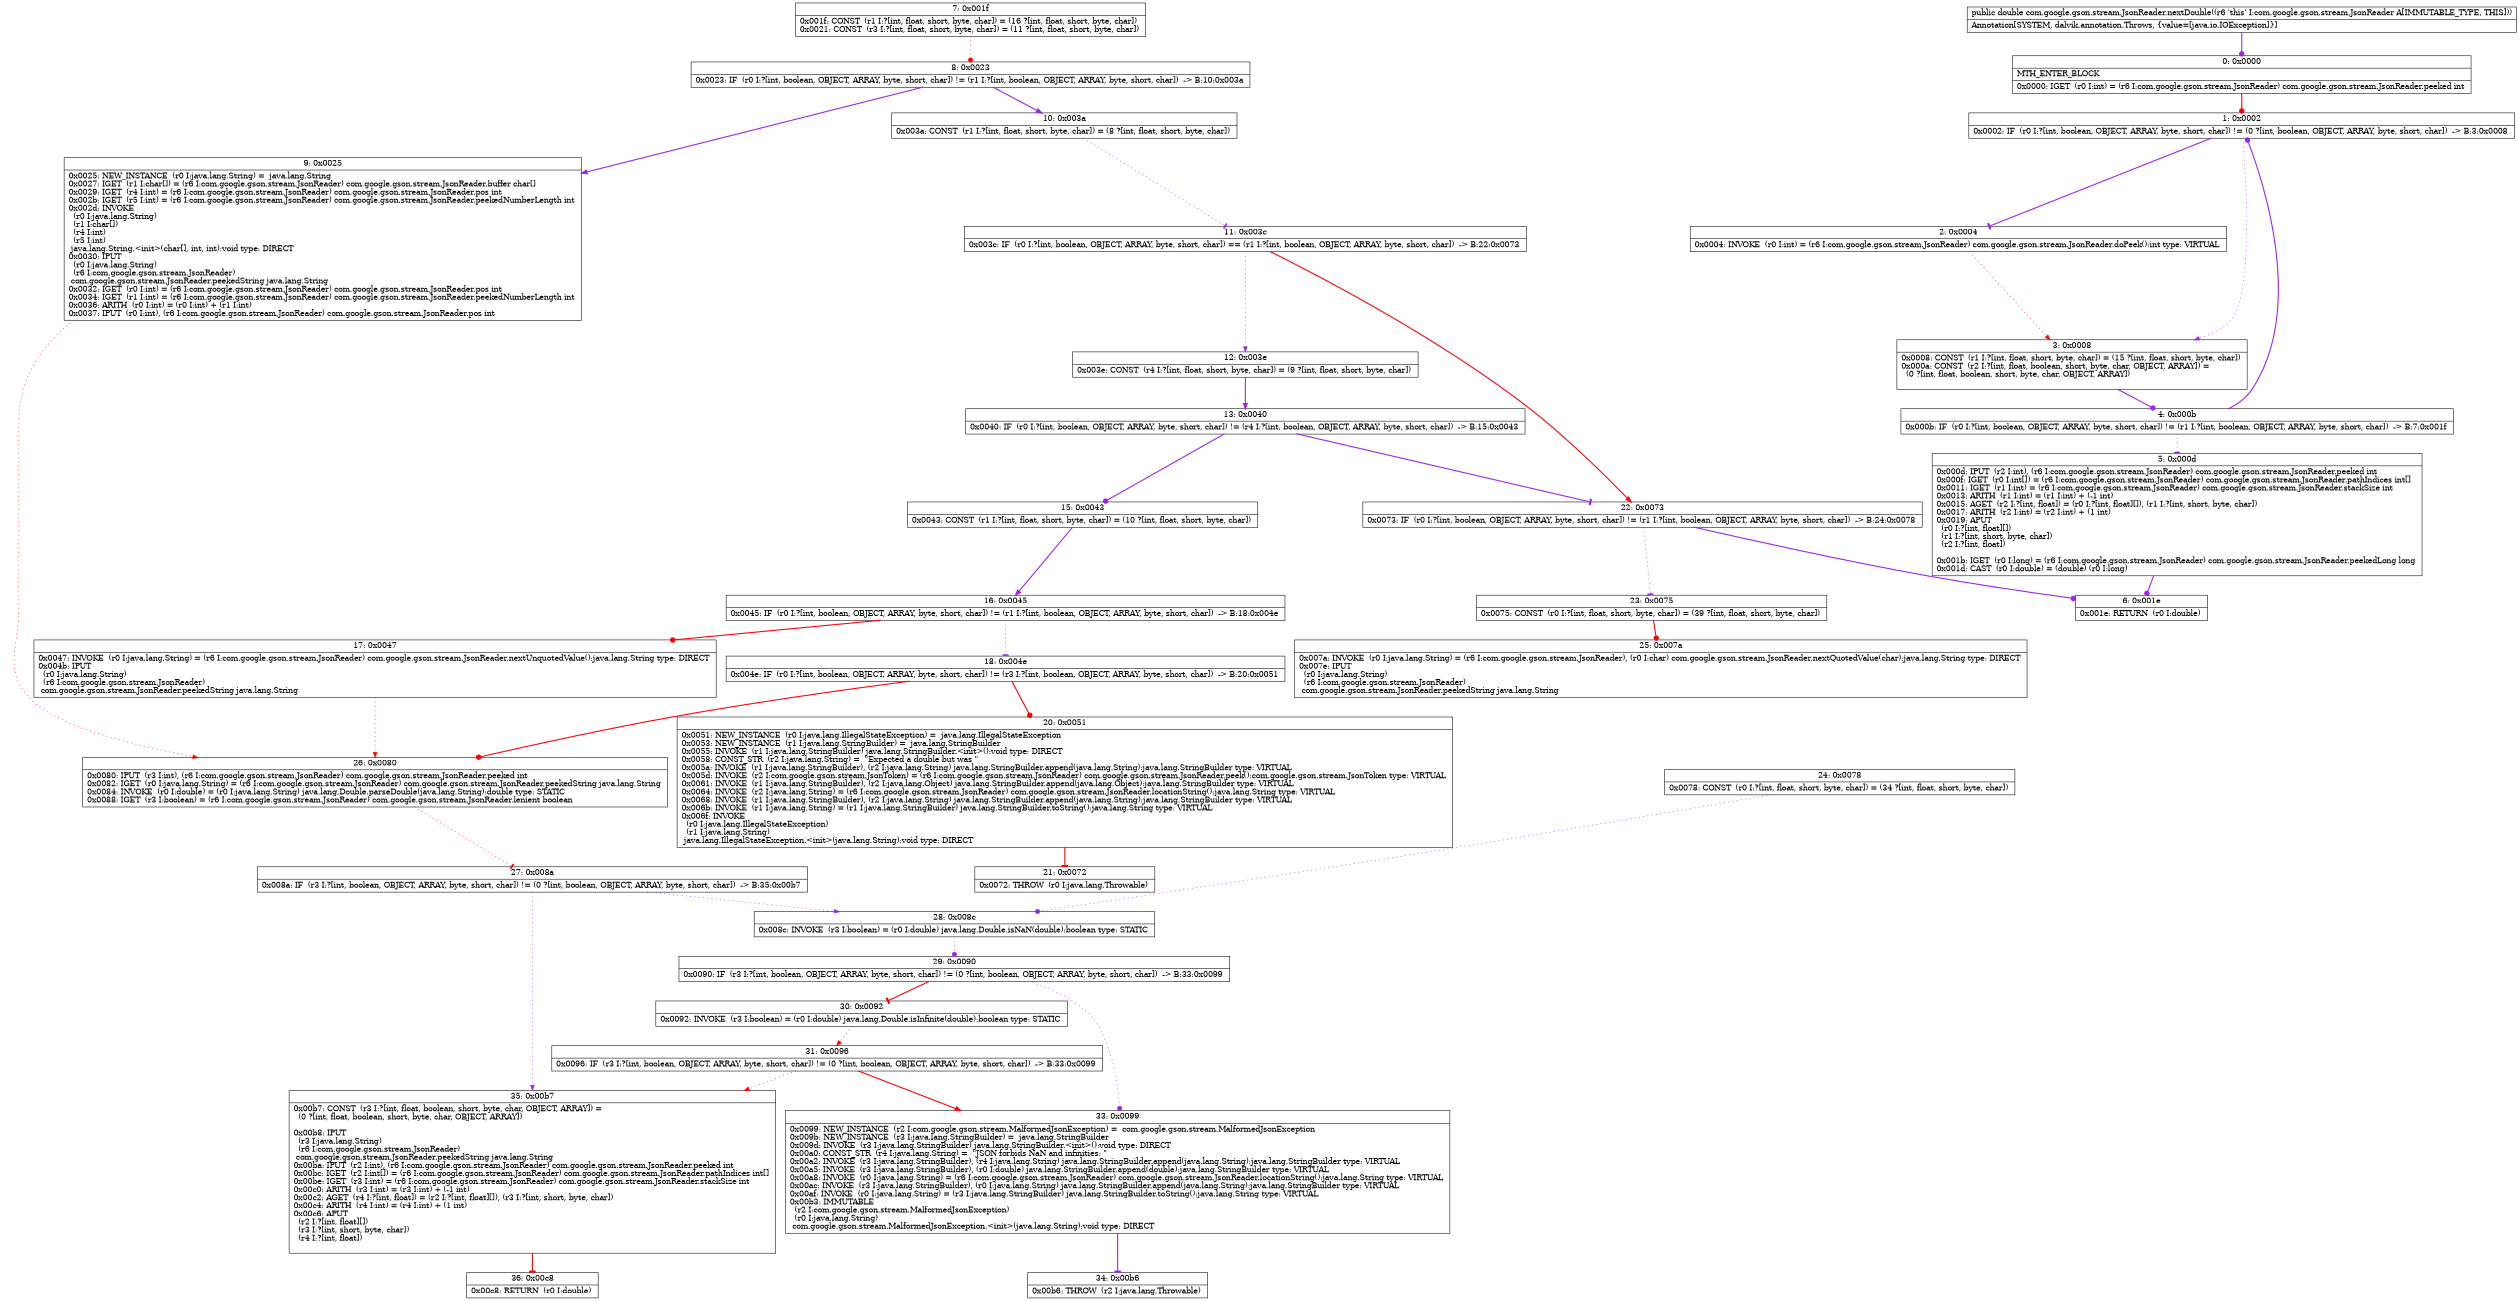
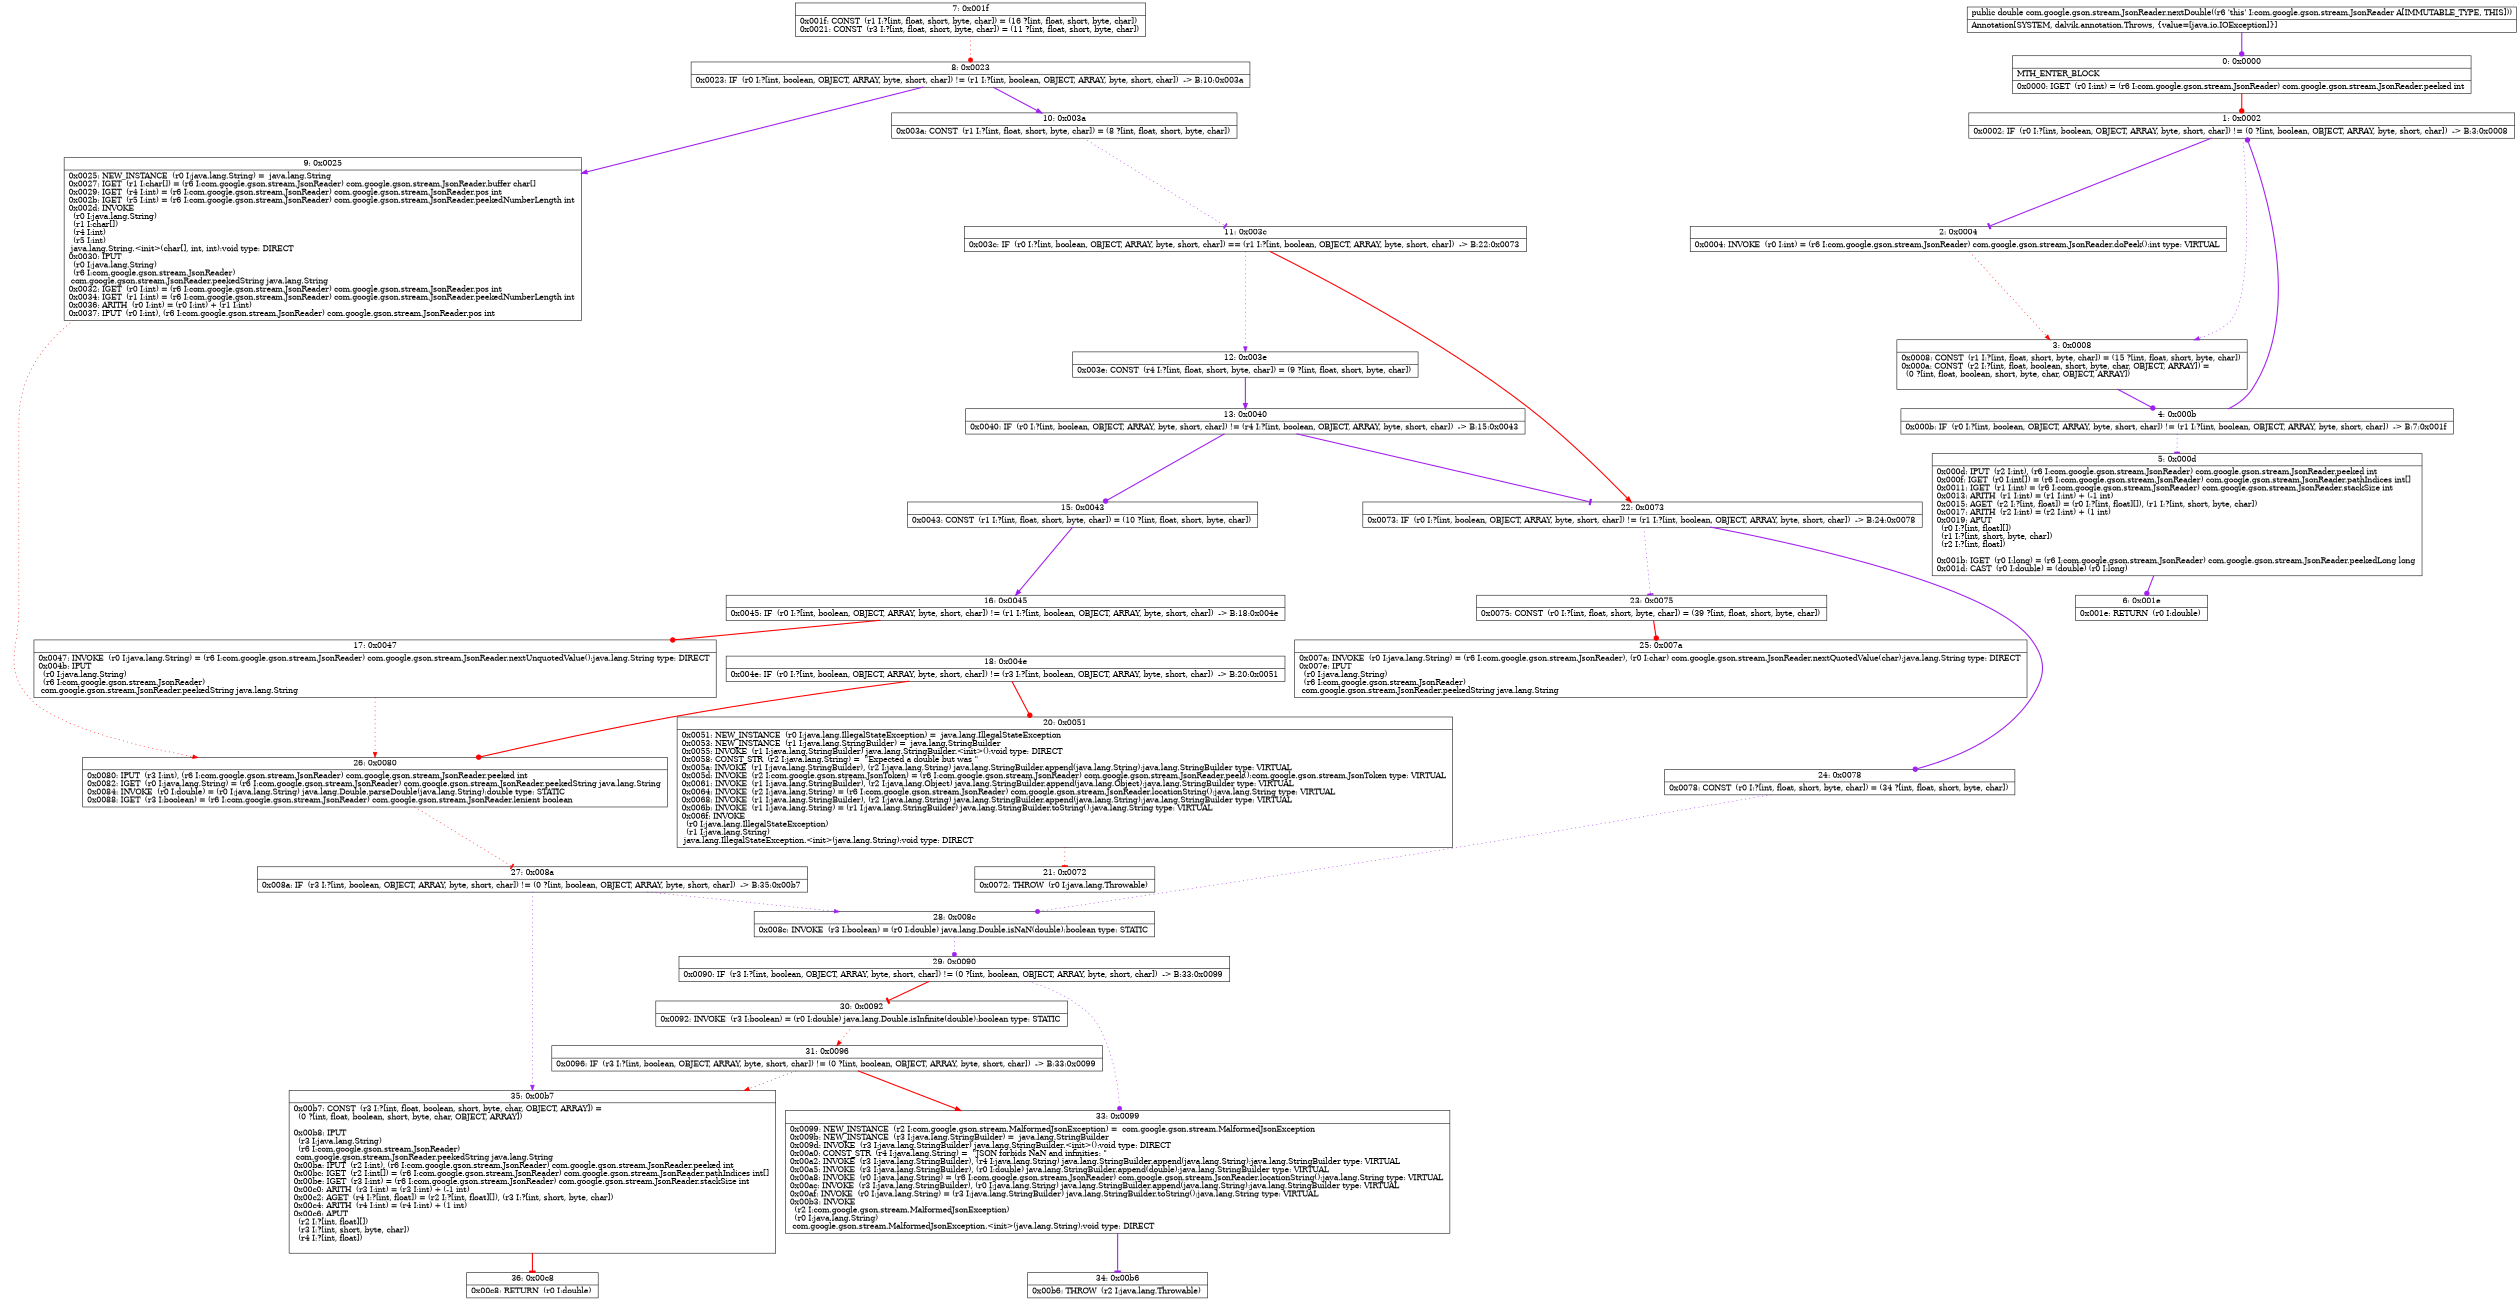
(1881, 567) -> (1972, 600)
(1006, 637) -> none
(1065, 856) -> (1065, 856)
(834, 1202) -> (825, 1202)
